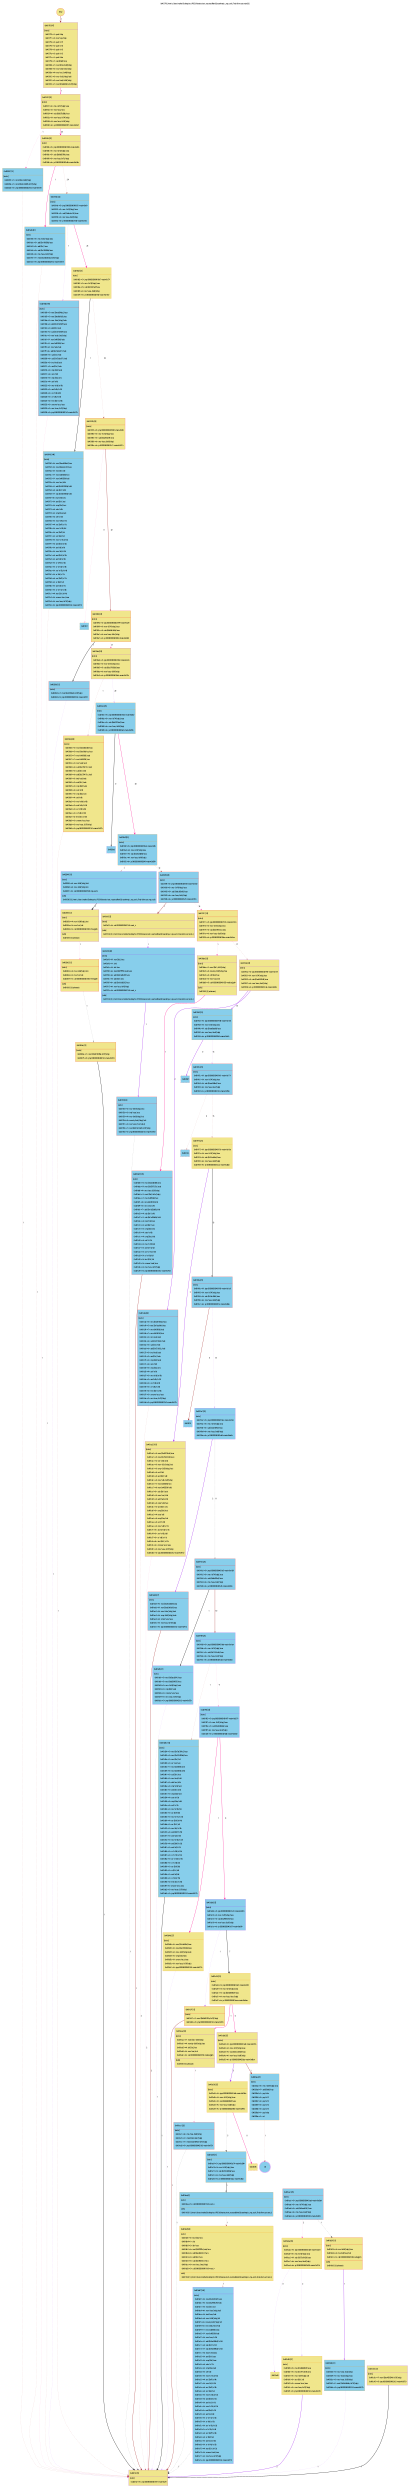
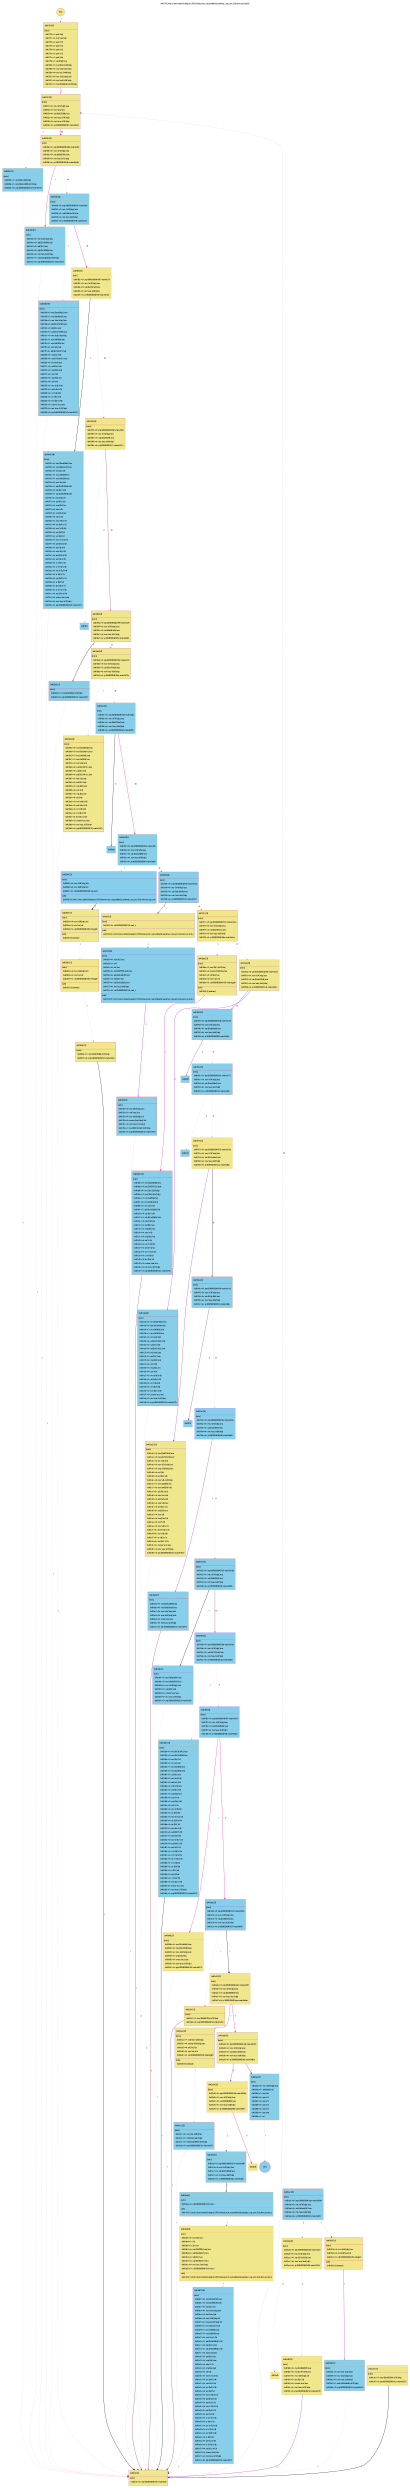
(61, 19) -> (61, 19)
none -> (283, 1243)
(265, 2167) -> (265, 2167)
